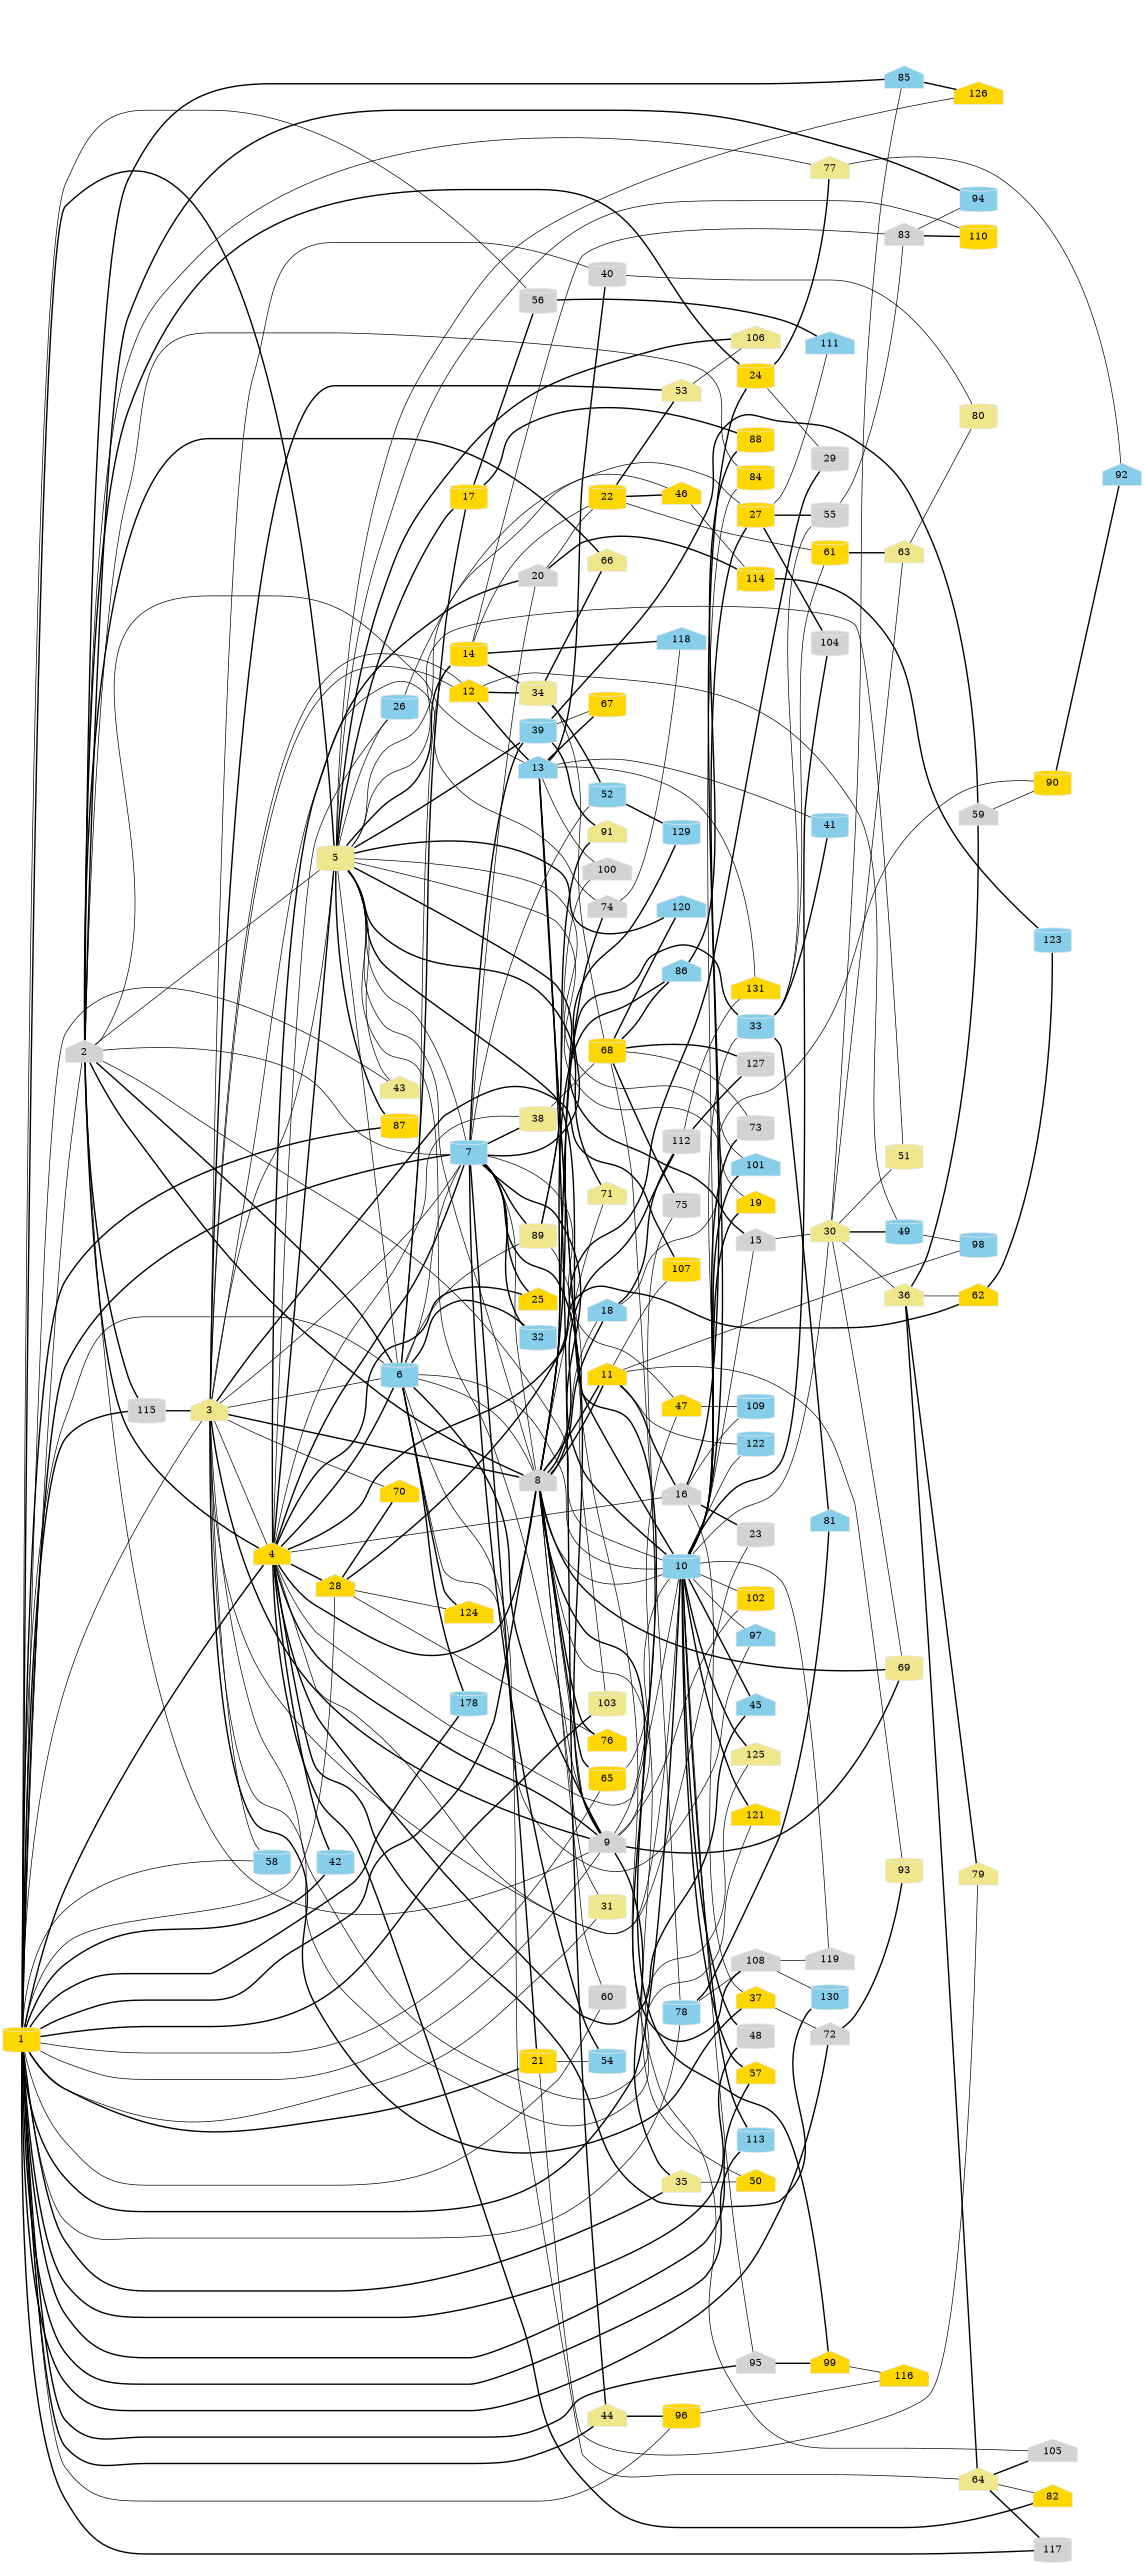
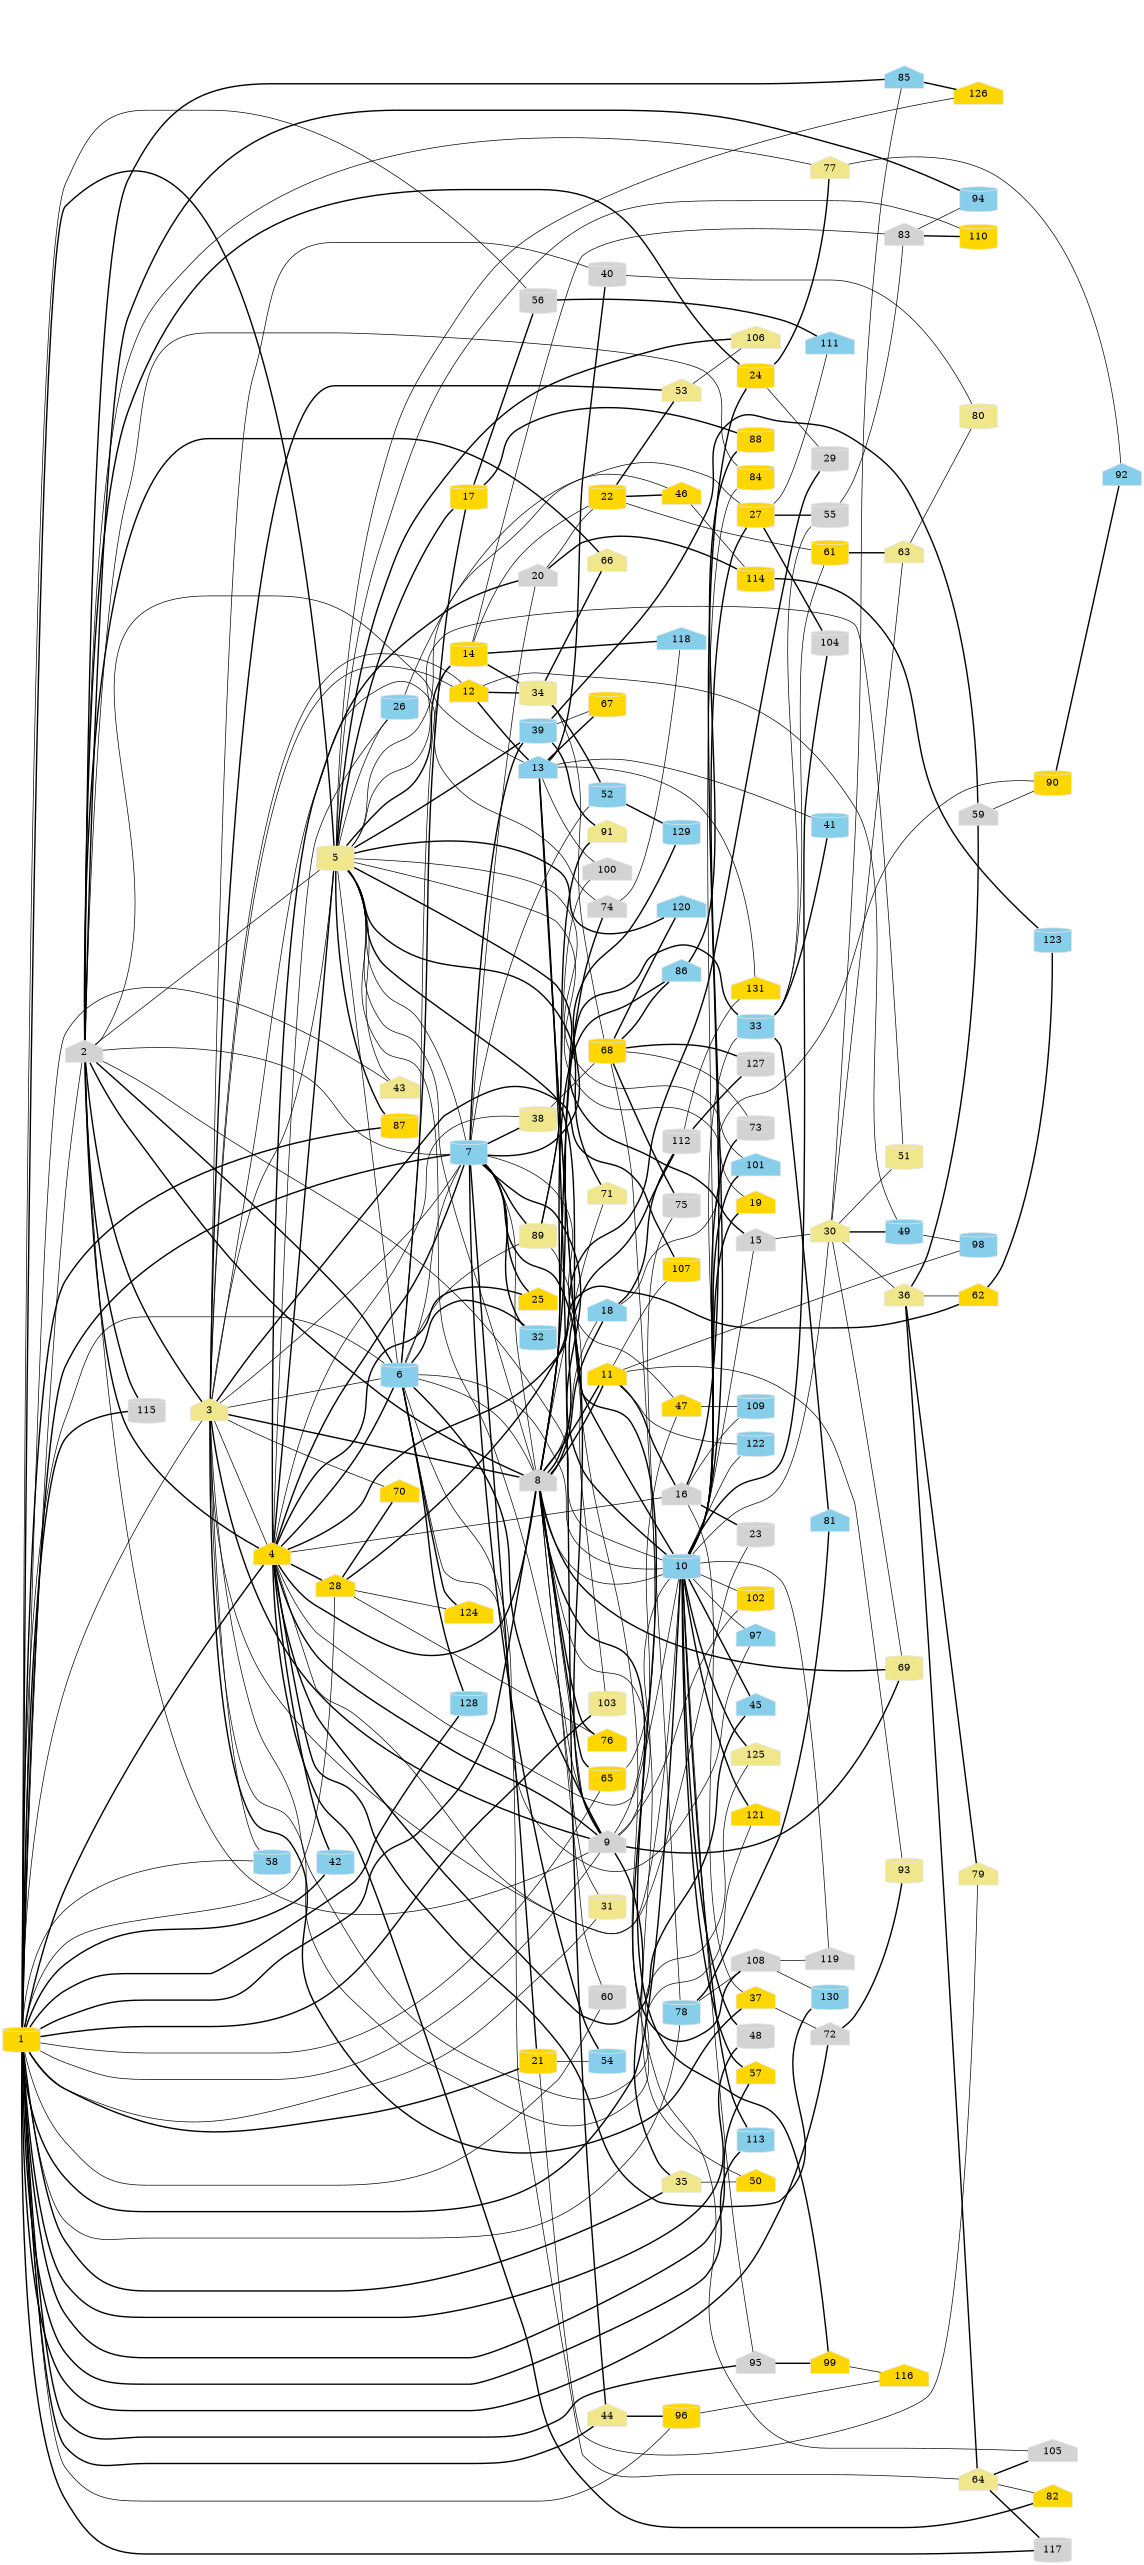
(178, 1411) -> (117, 1242)
(469, 1704) -> (469, 1704)
